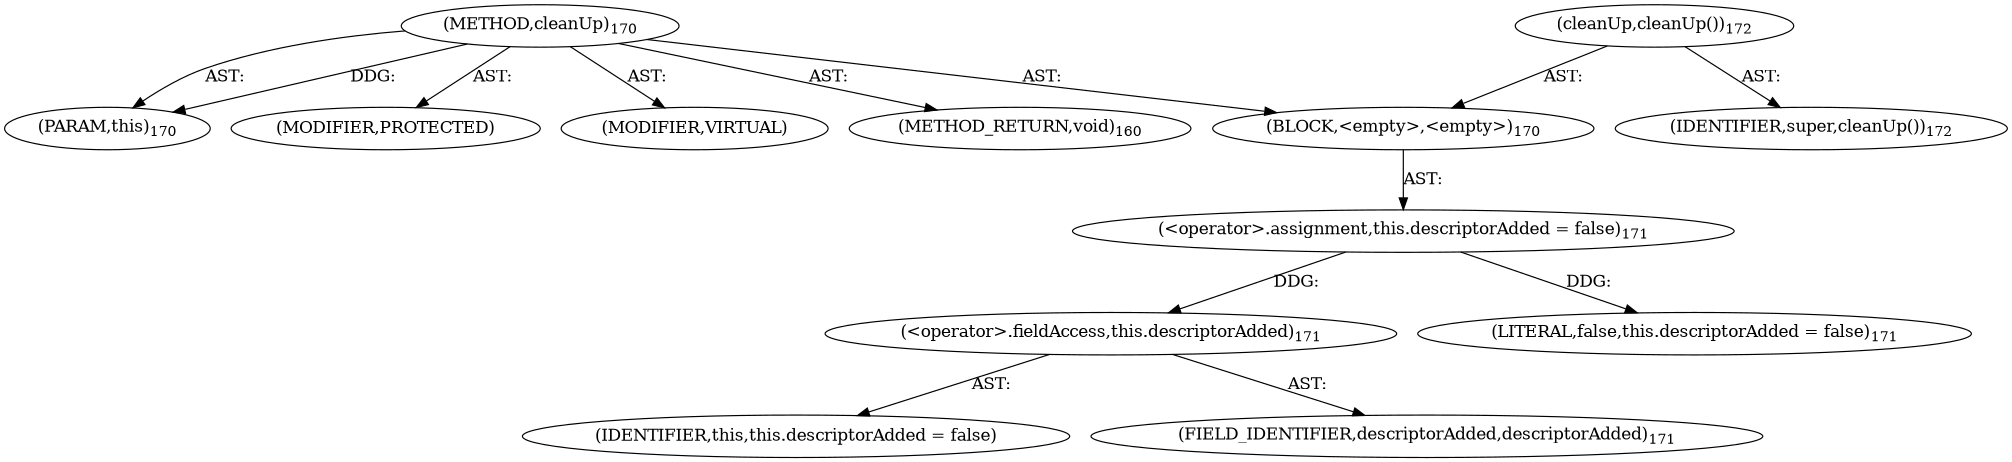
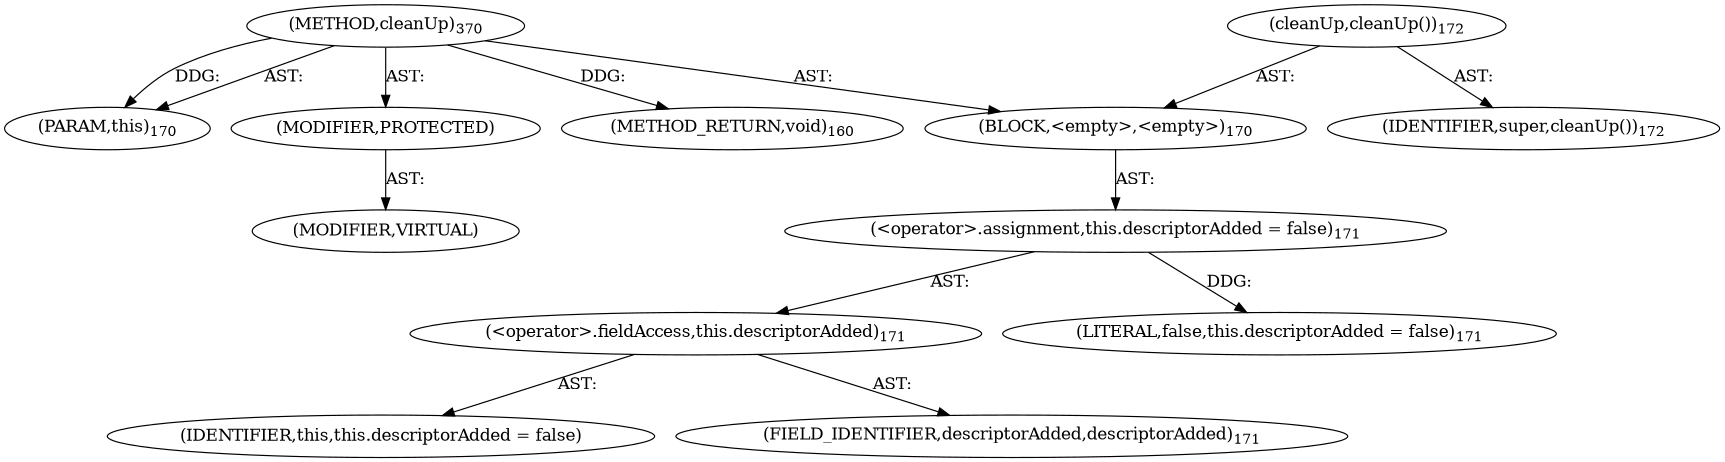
(624, 24) -> (469, 24)
(612, 74) -> (386, 174)
(831, 77) -> (606, 77)
(1299, 282) -> (953, 282)
